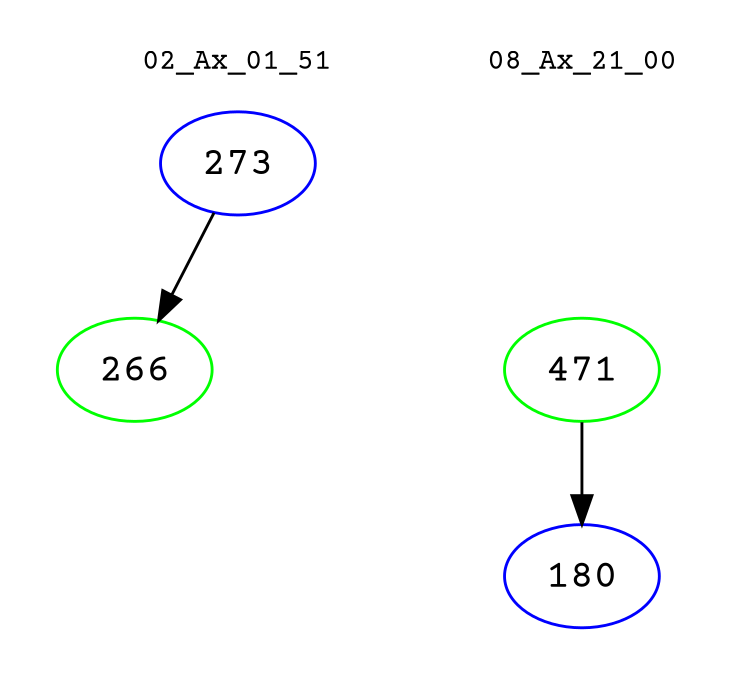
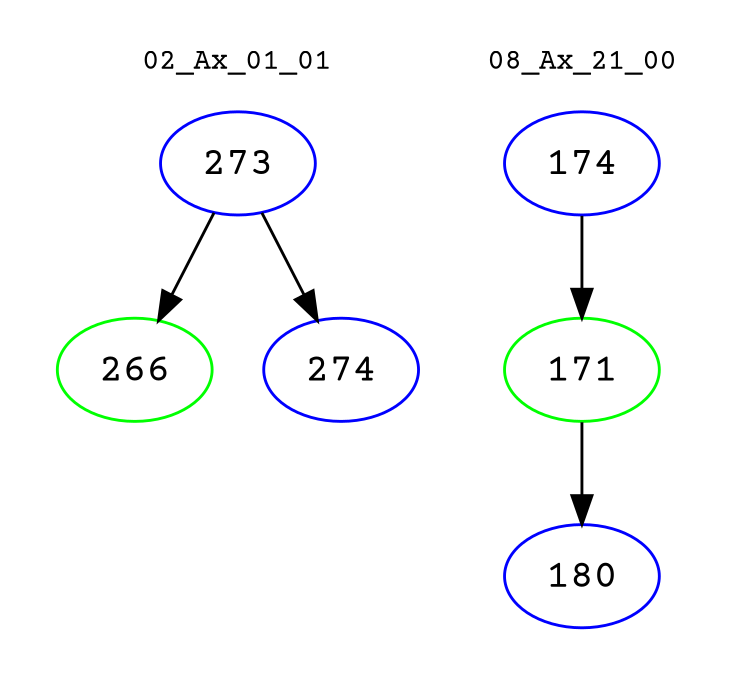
(238, 62) -> (238, 62)
none -> (582, 163)
none -> (341, 370)
(582, 370) -> (582, 370)
